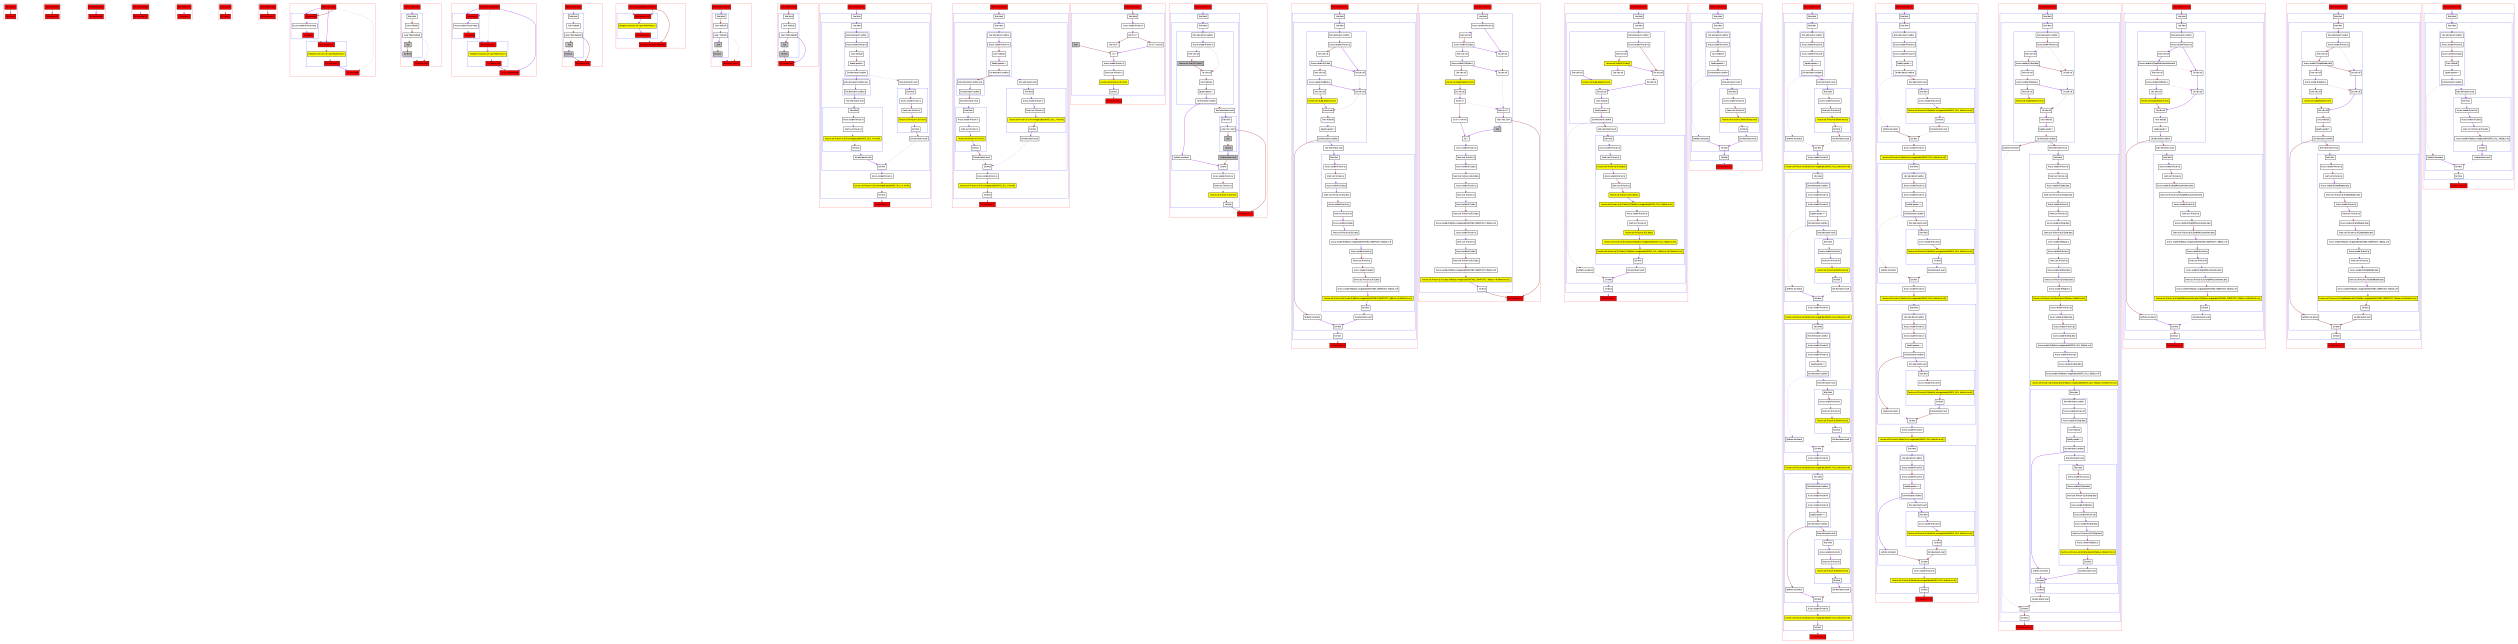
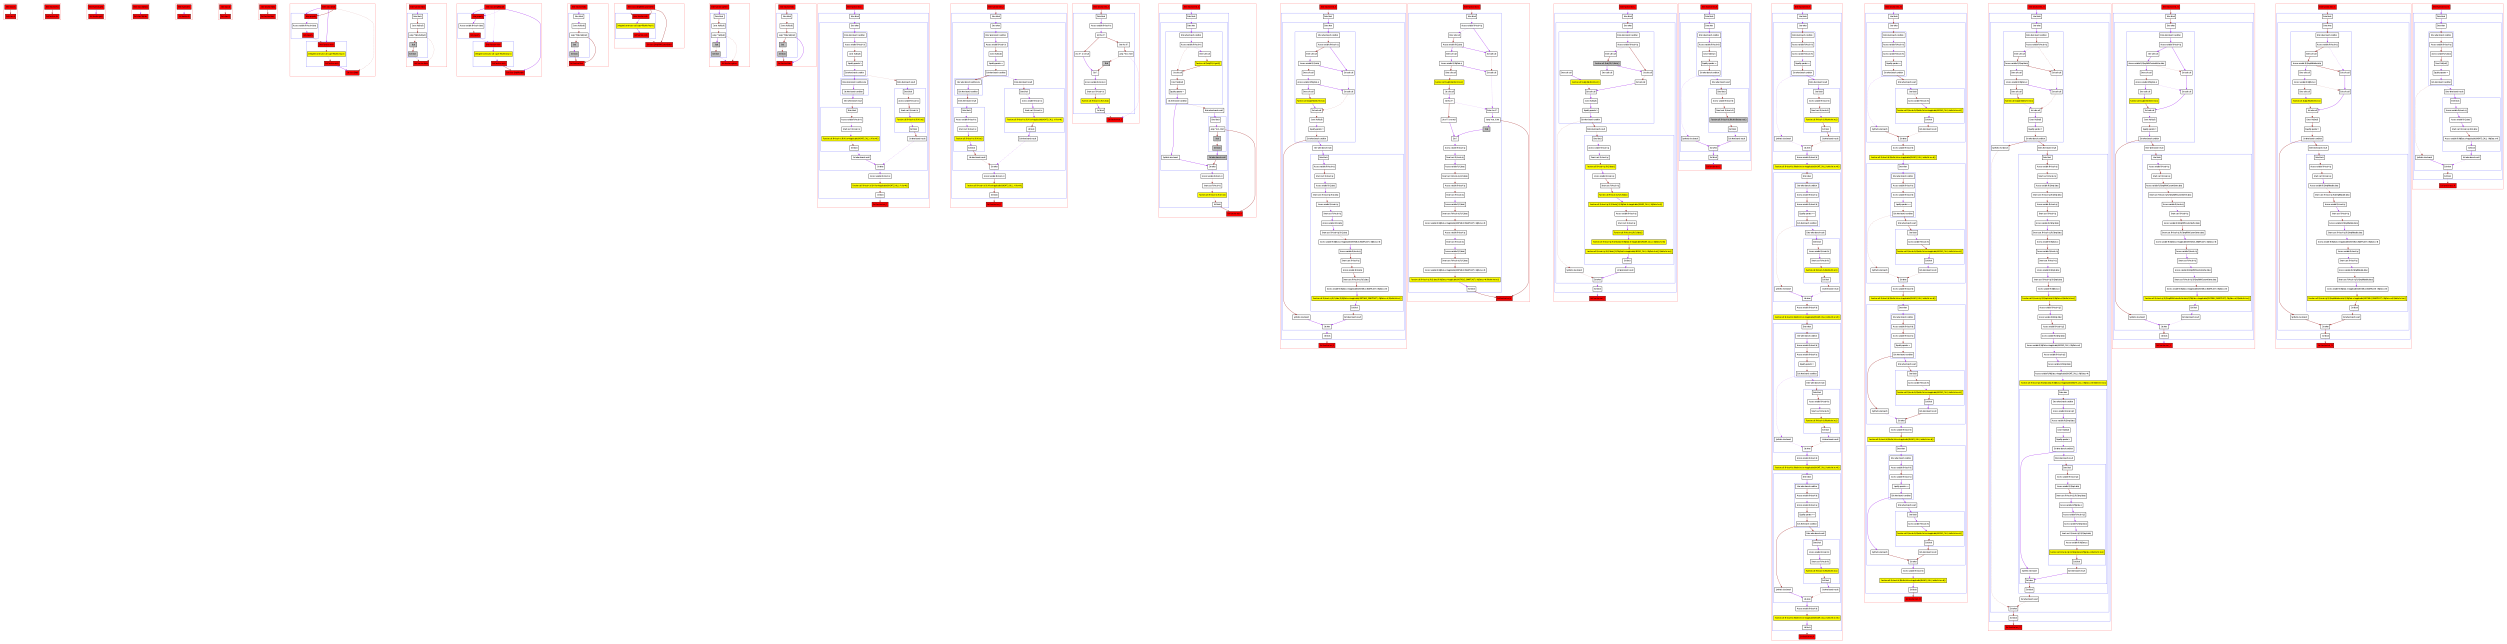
none -> (1126, 54)
(1191, 63) -> (1208, 63)
(1618, 63) -> (1607, 63)
(1739, 120) -> (1729, 120)
